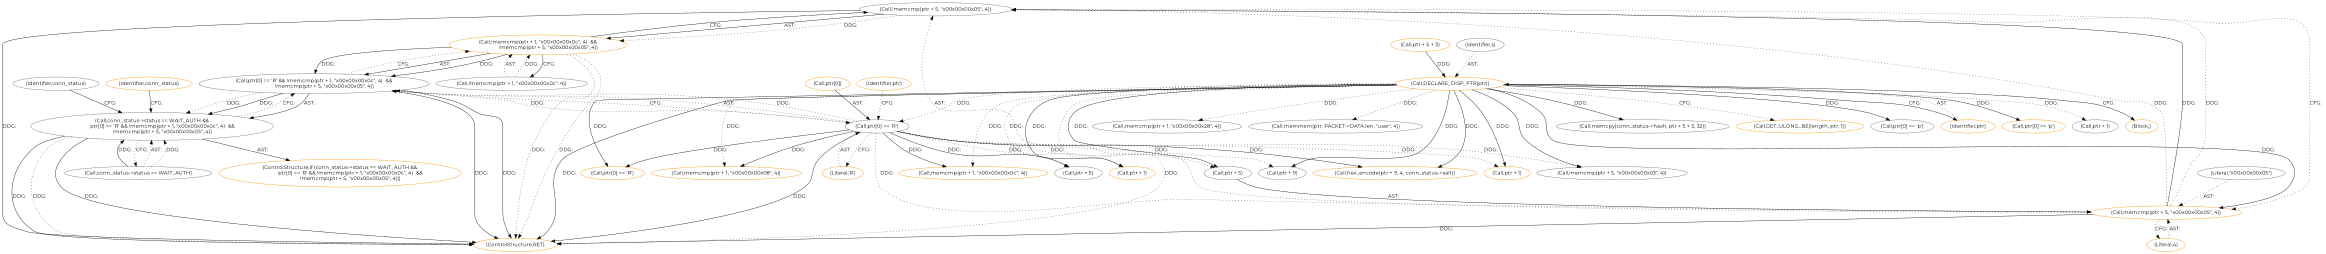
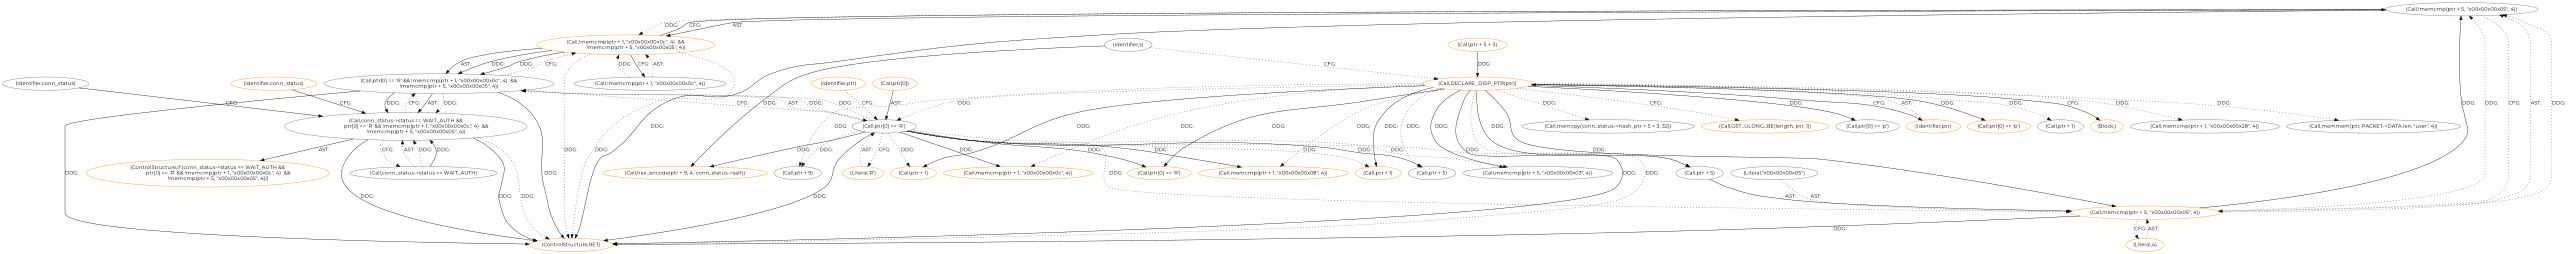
(1474, 64) -> (1331, 64)
(1553, 101) -> (1541, 104)
(1465, 132) -> (883, 61)
(1392, 158) -> (1195, 87)
